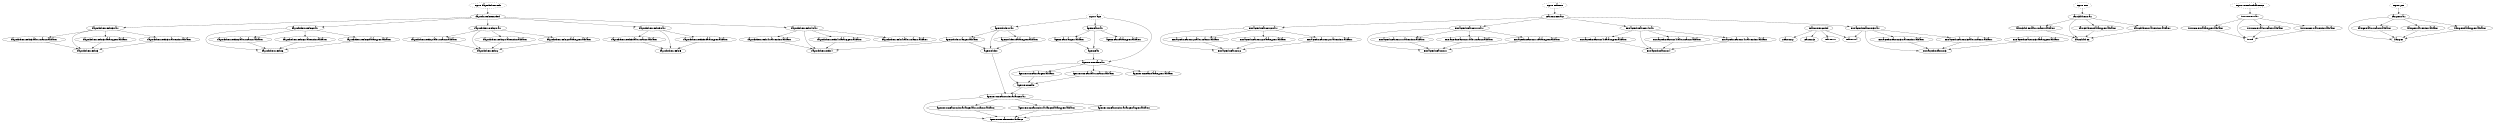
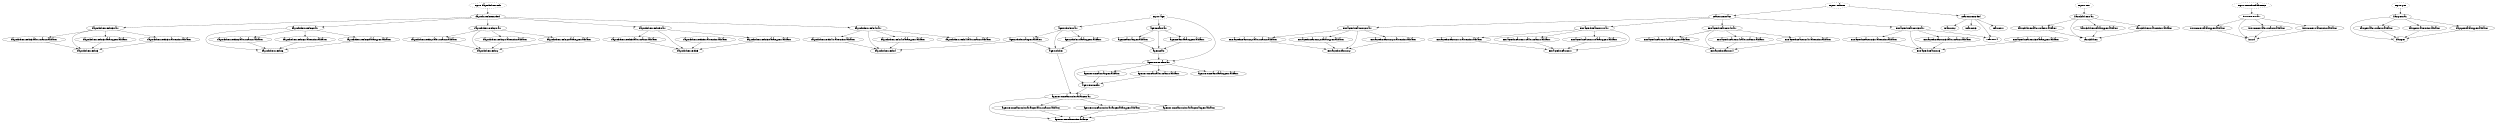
none -> (1903, 11)
(2470, 28) -> (2472, 28)
none -> (705, 40)
none -> (1173, 45)
